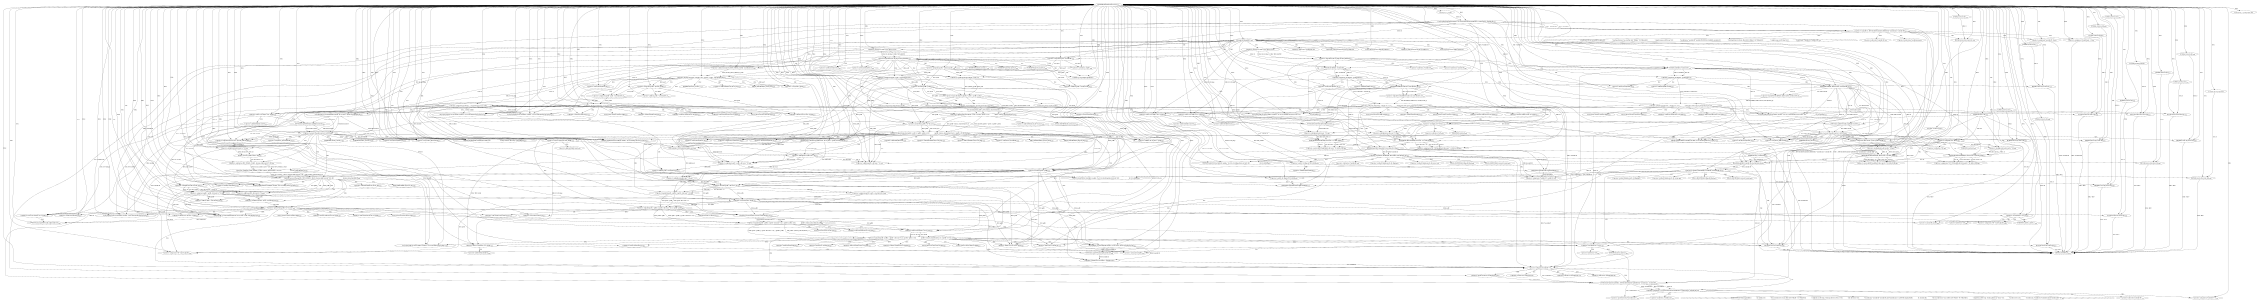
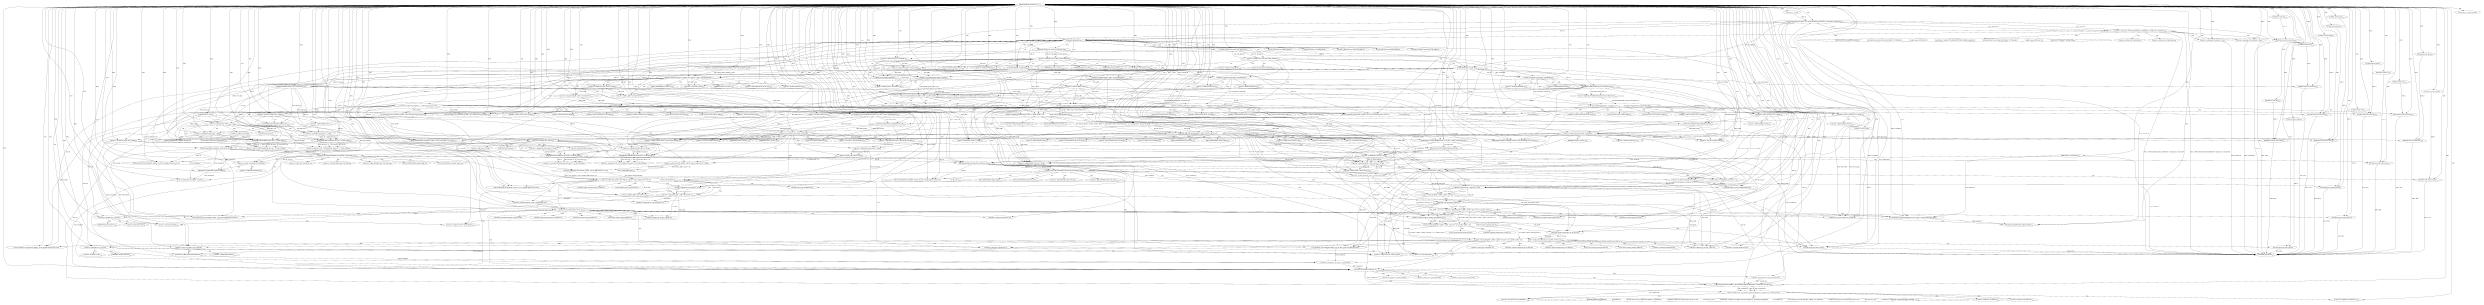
(581, 6) -> (799, 38)
(796, 189) -> (1377, 169)
